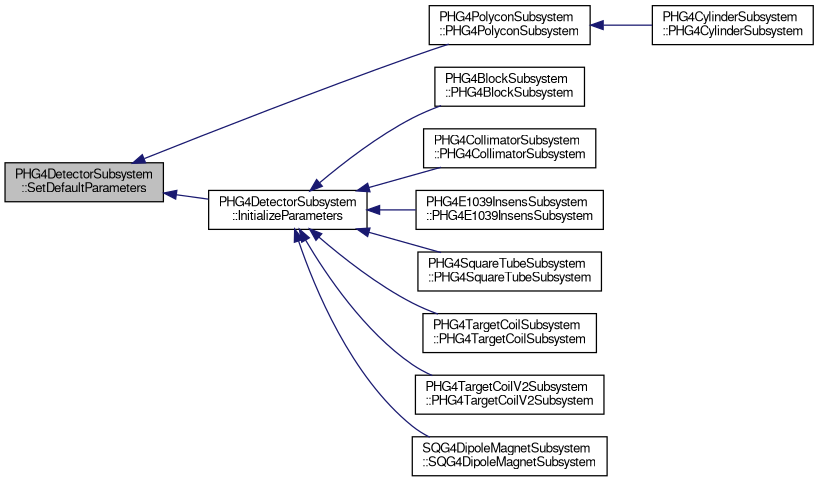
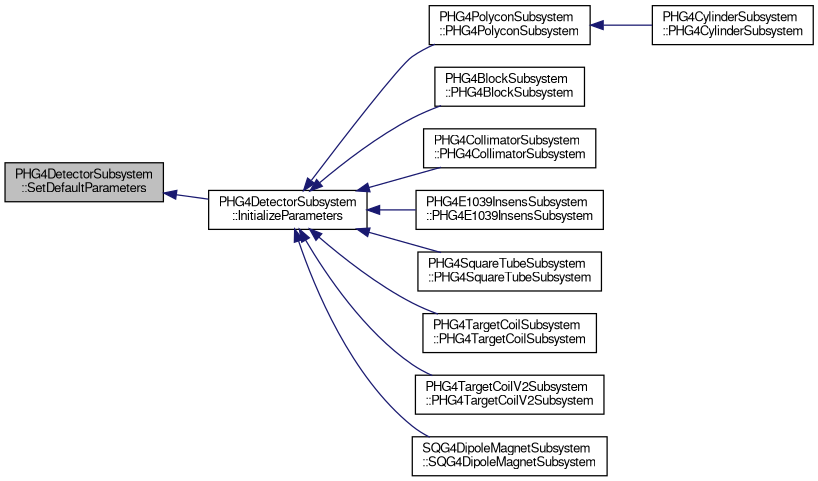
(296, 100) -> (368, 107)
